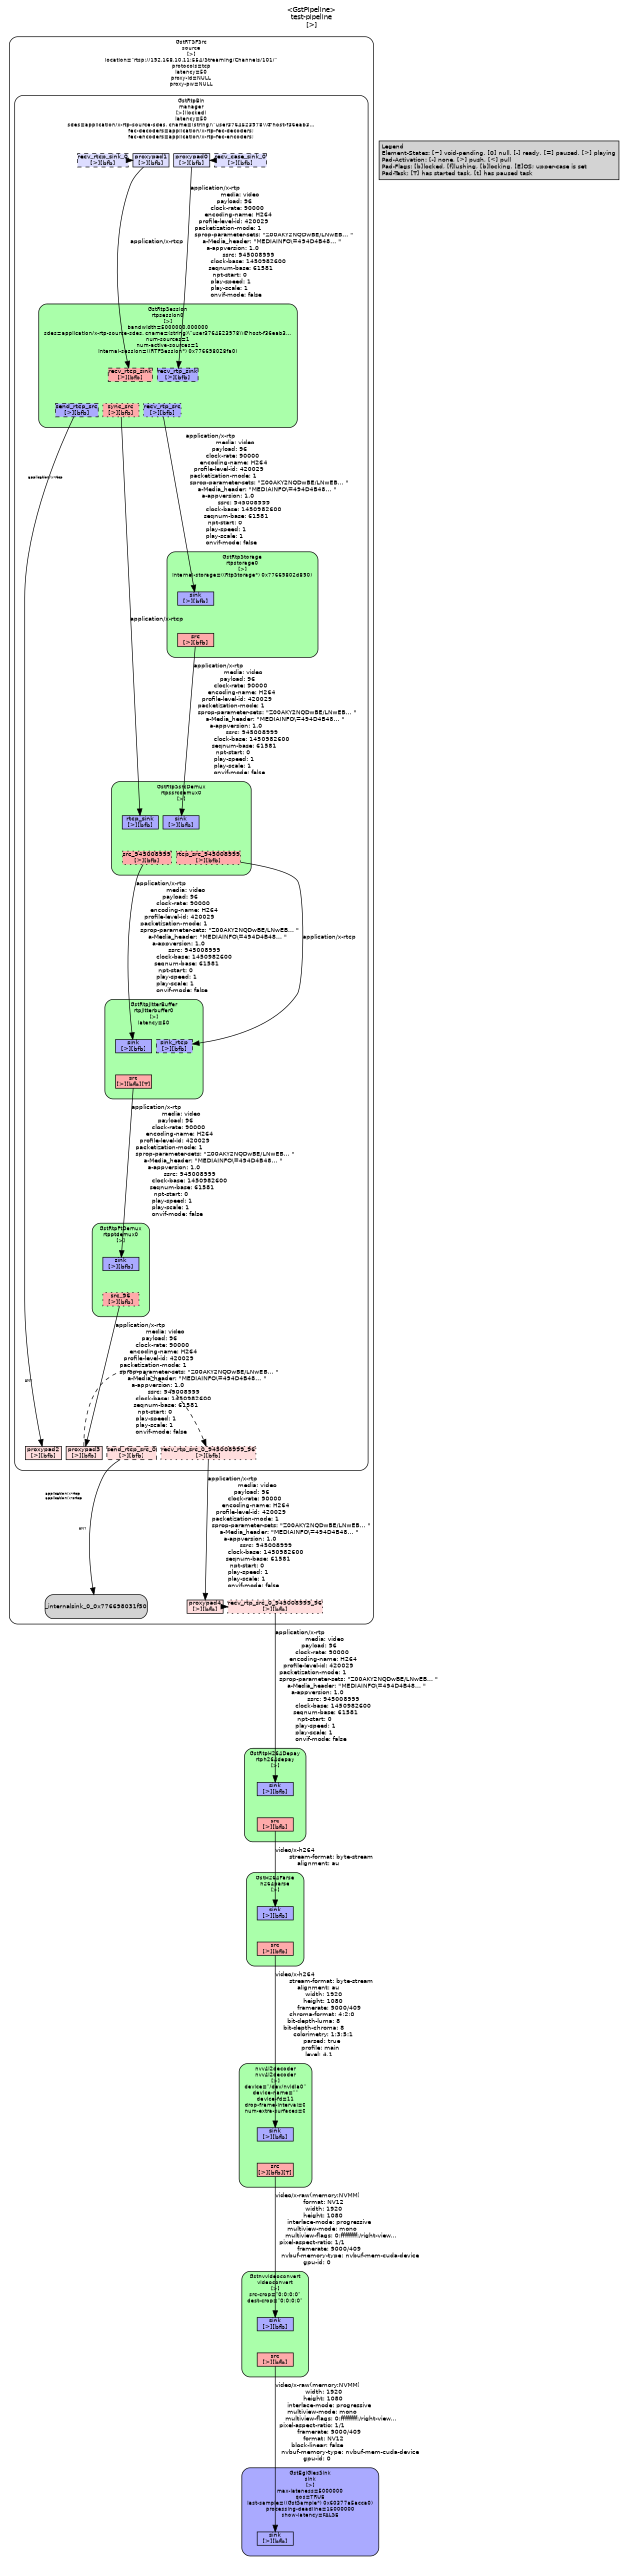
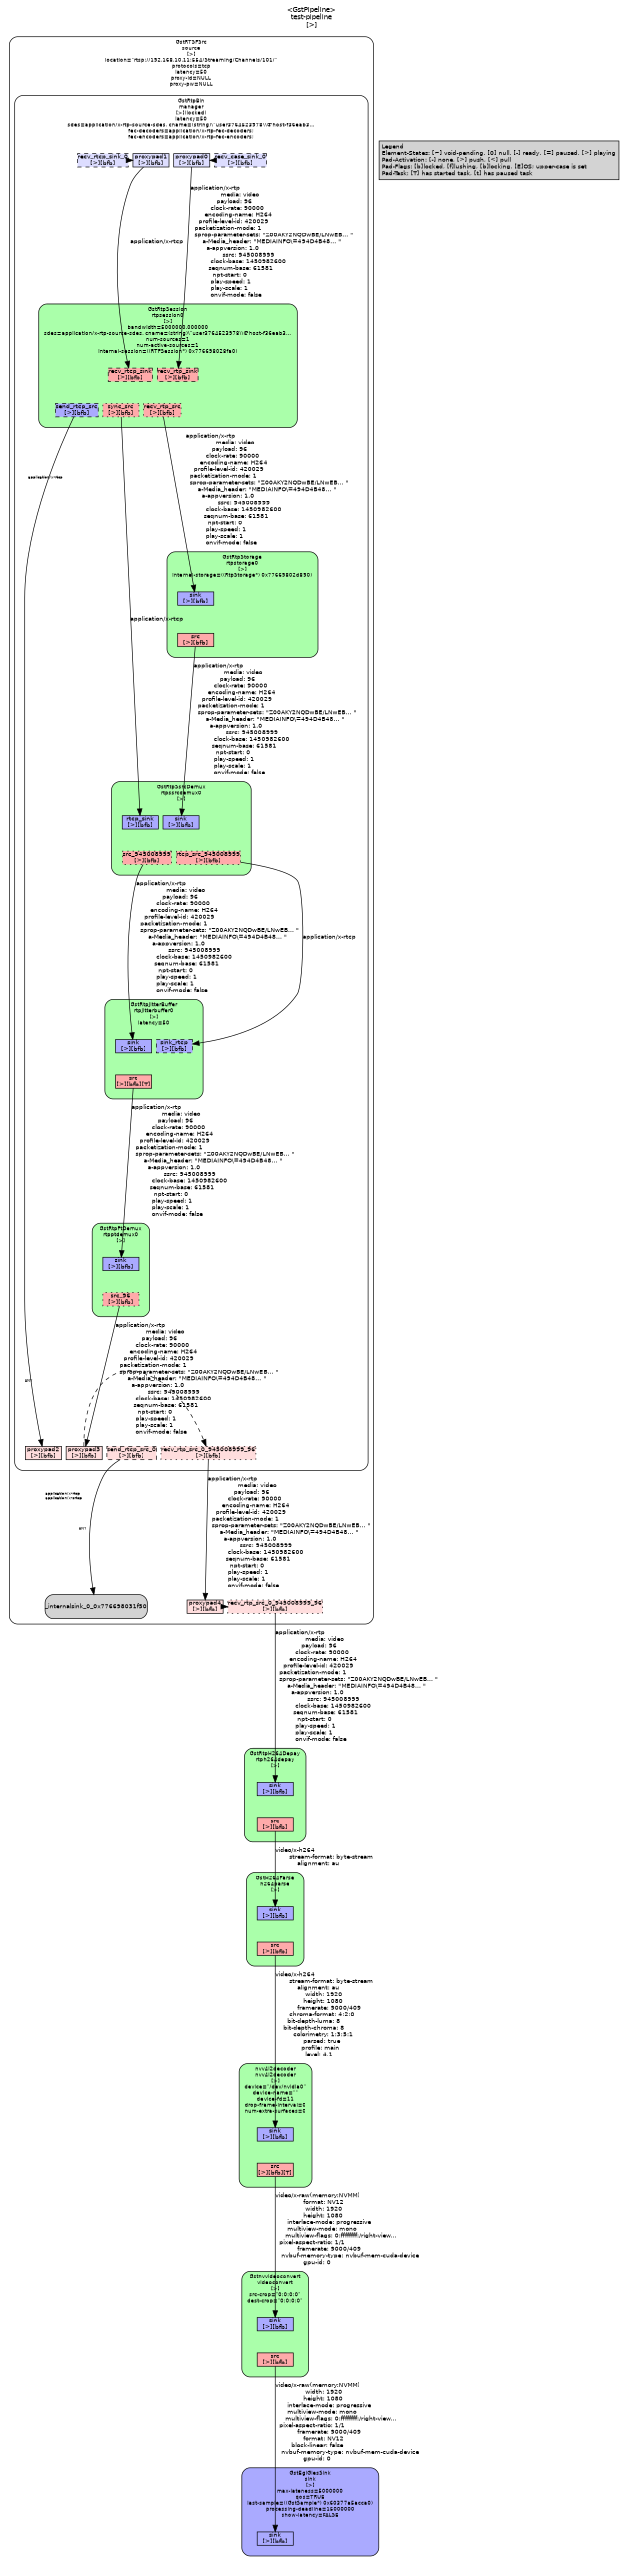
(178, 375) -> (178, 375)
(162, 410) -> (162, 410)
